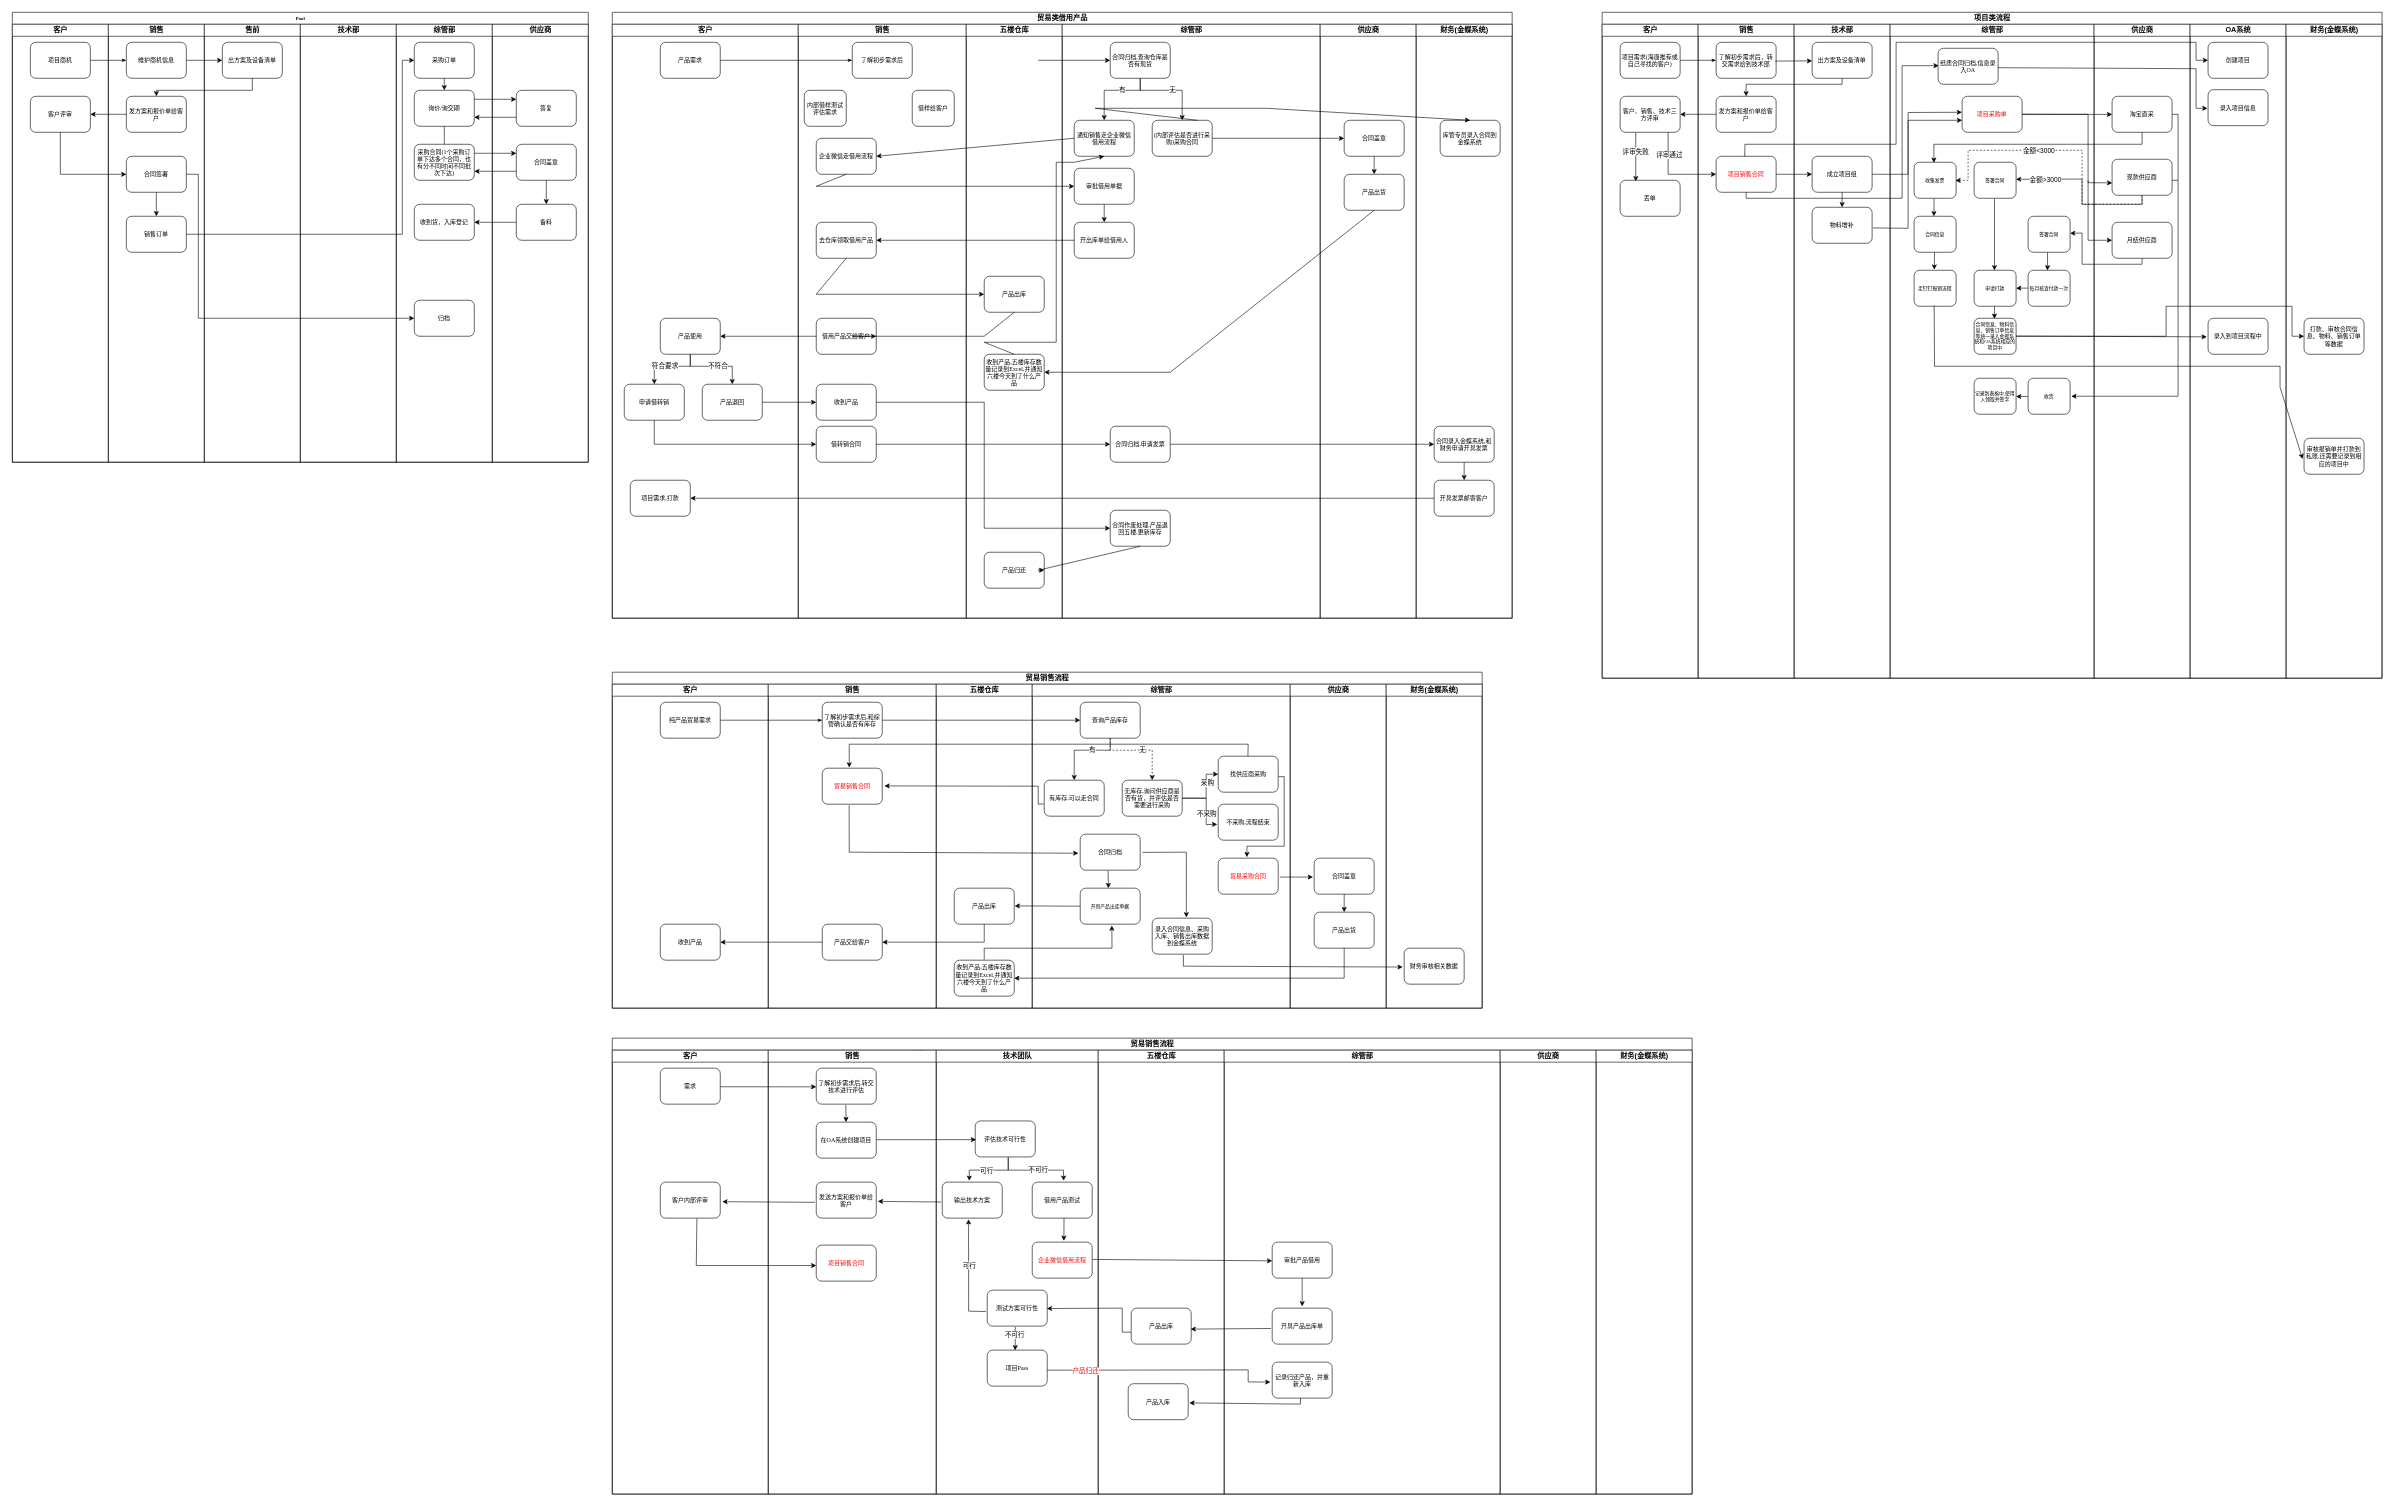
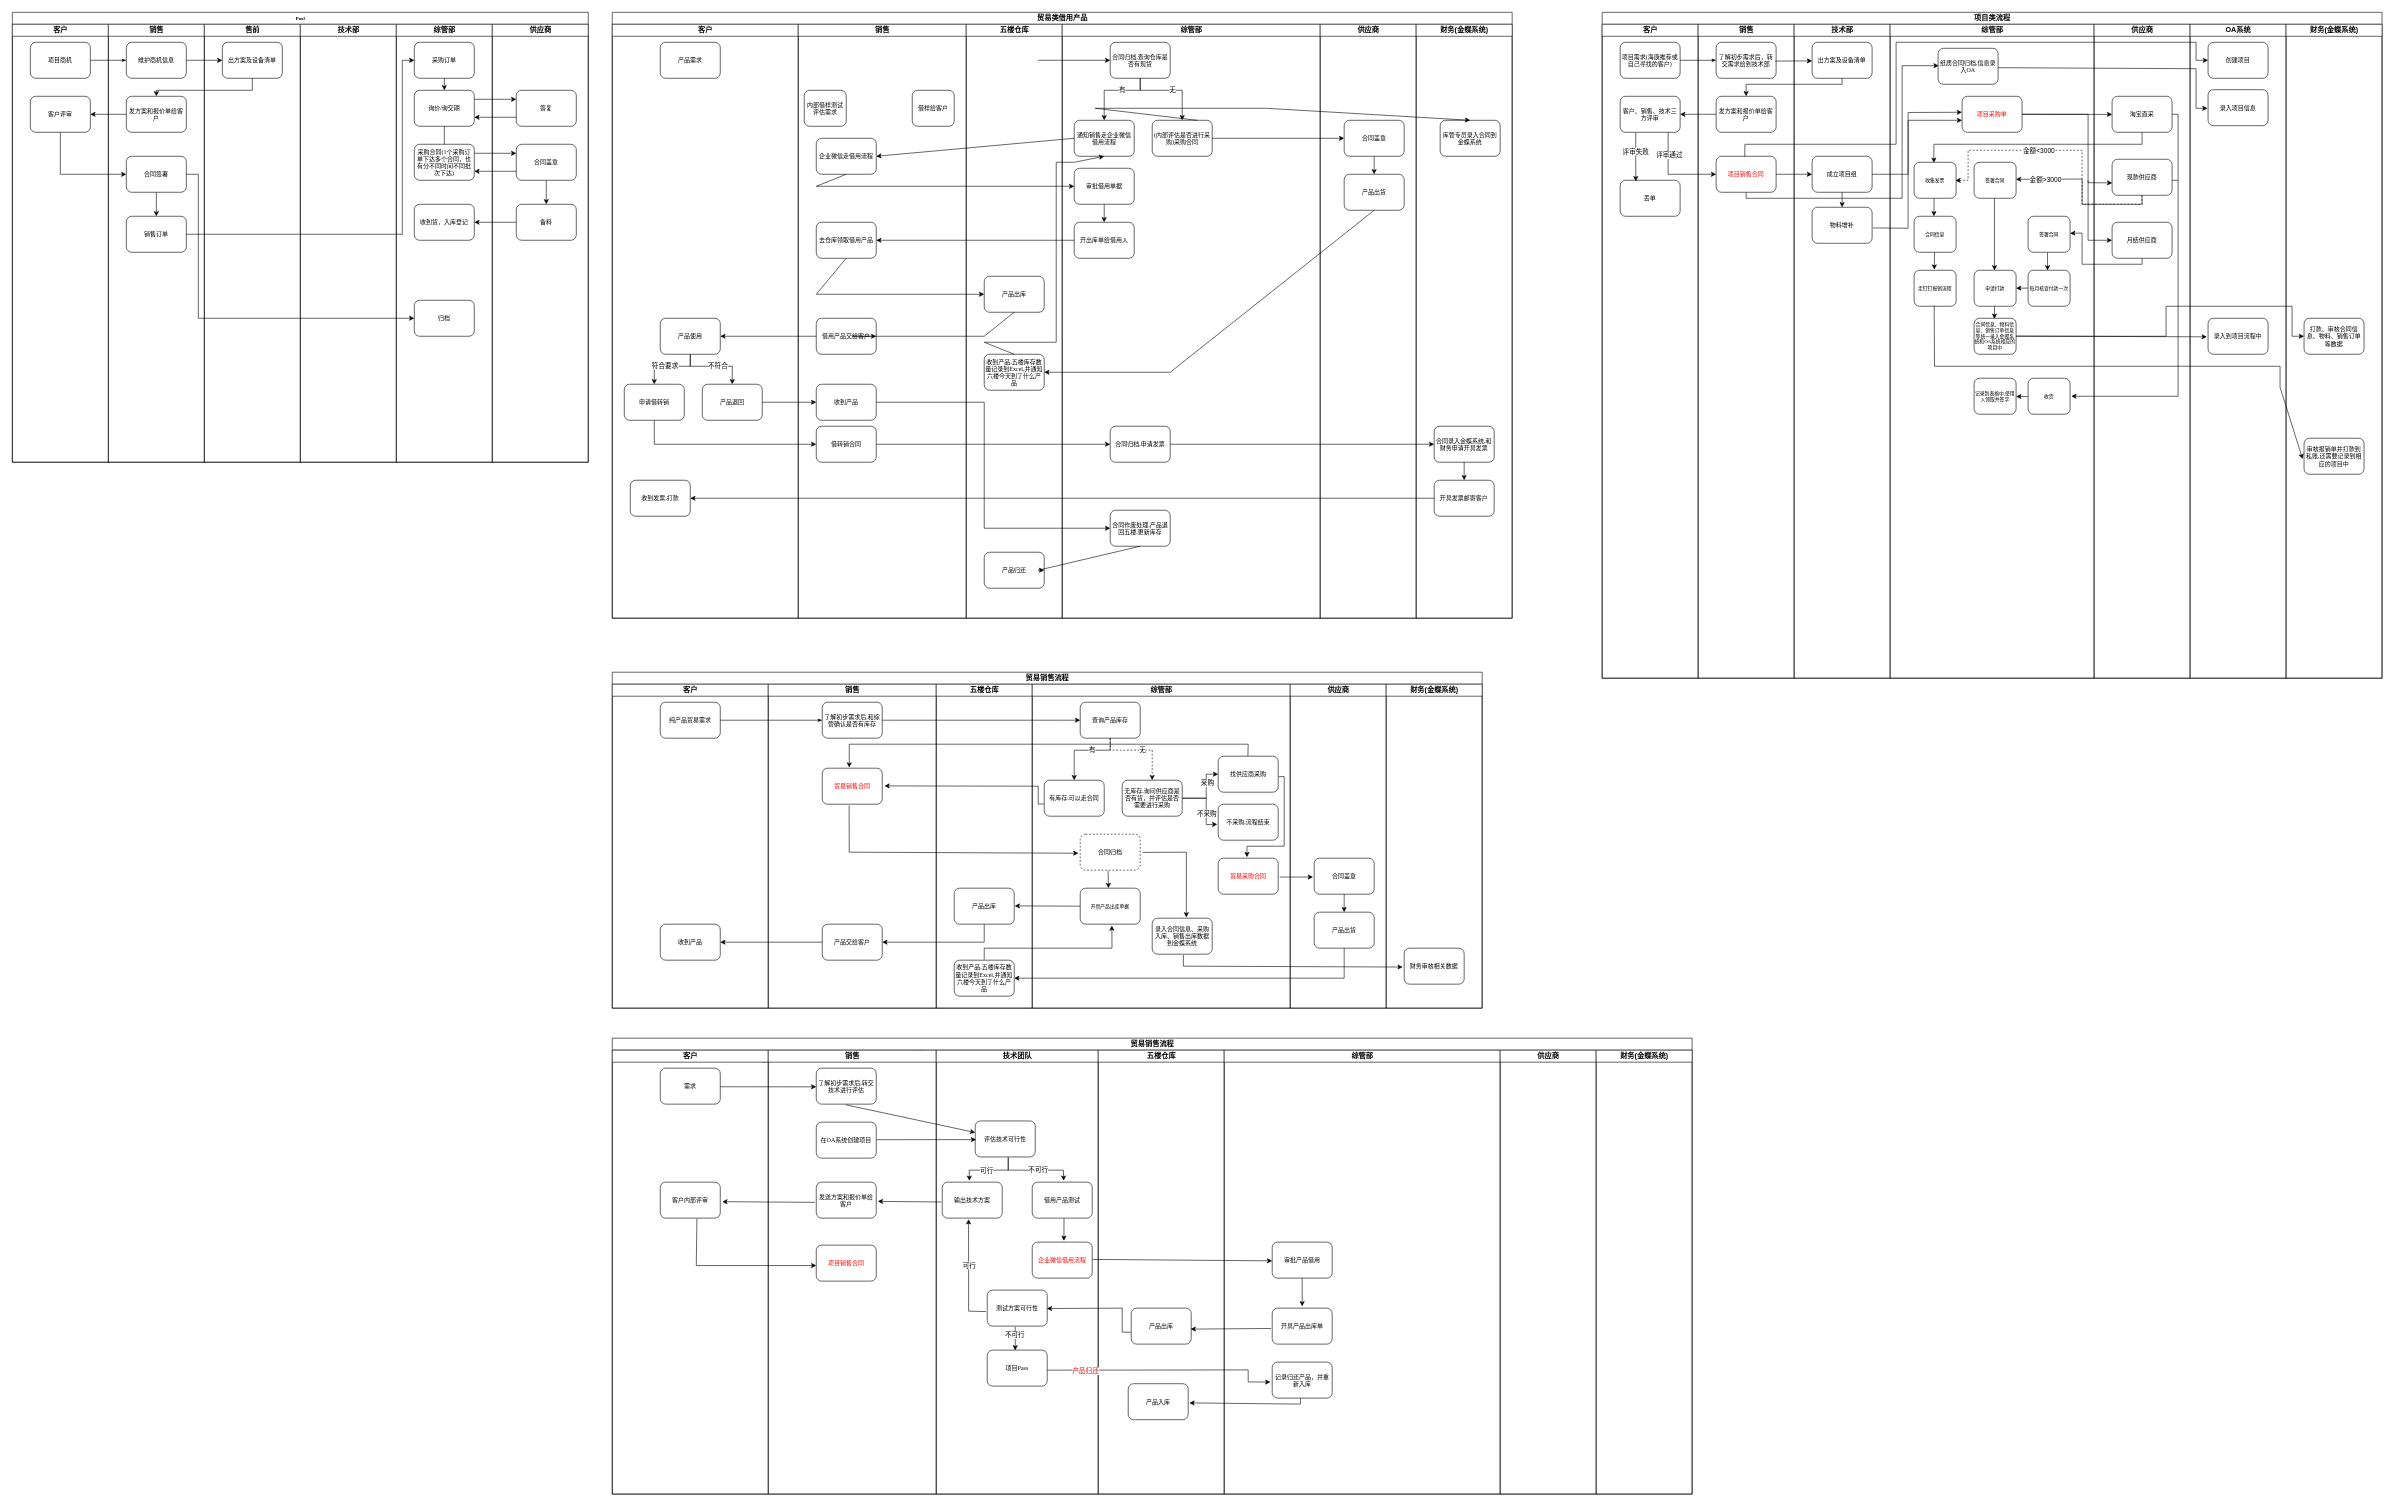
(847, 60) -> none
(882, 60) -> none
(660, 498) -> (660, 498)
(1110, 852) -> (1110, 852)
(846, 1116) -> (909, 1118)
